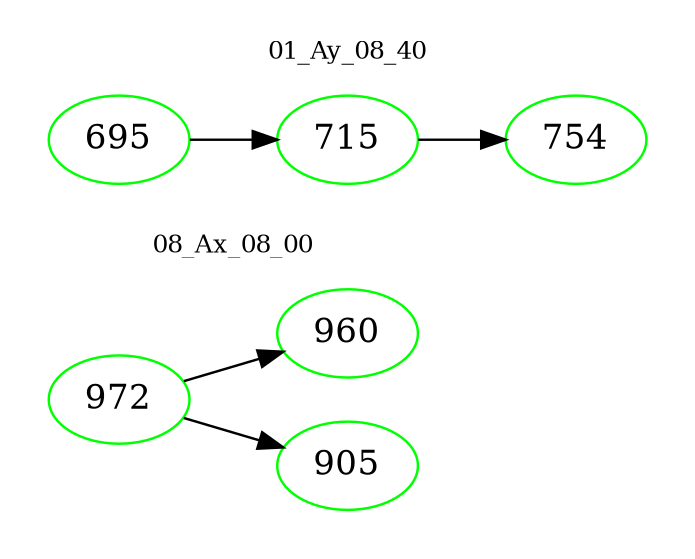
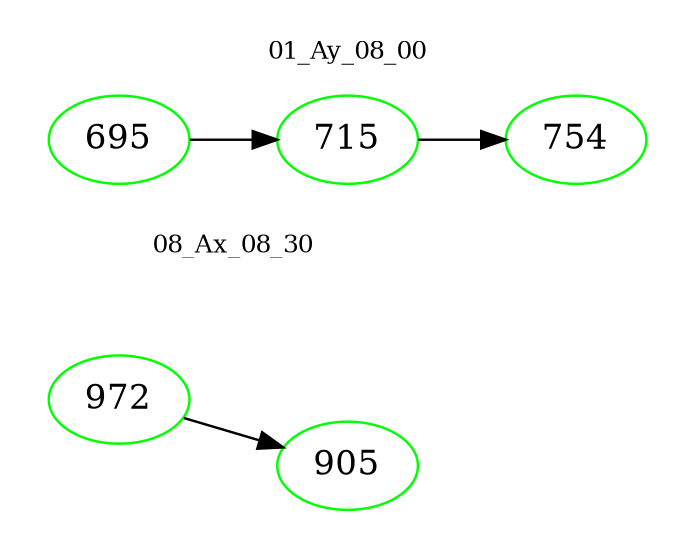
(348, 53) -> (348, 53)
(233, 246) -> (233, 246)
(348, 333) -> none
